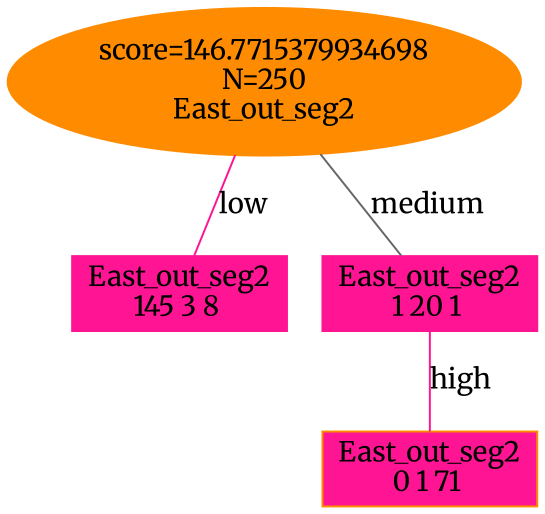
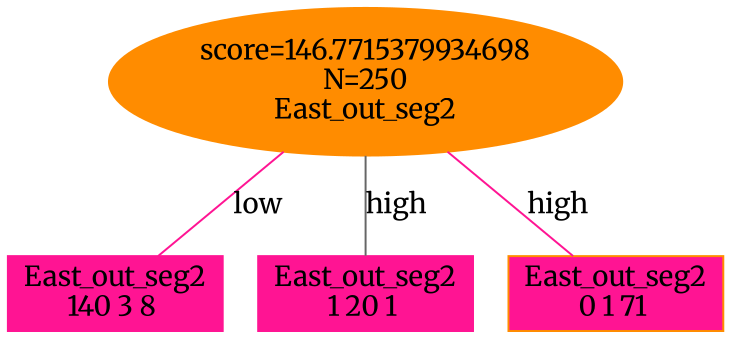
(428, 206) -> (396, 206)
(180, 294) -> (115, 294)
(430, 381) -> (510, 204)
